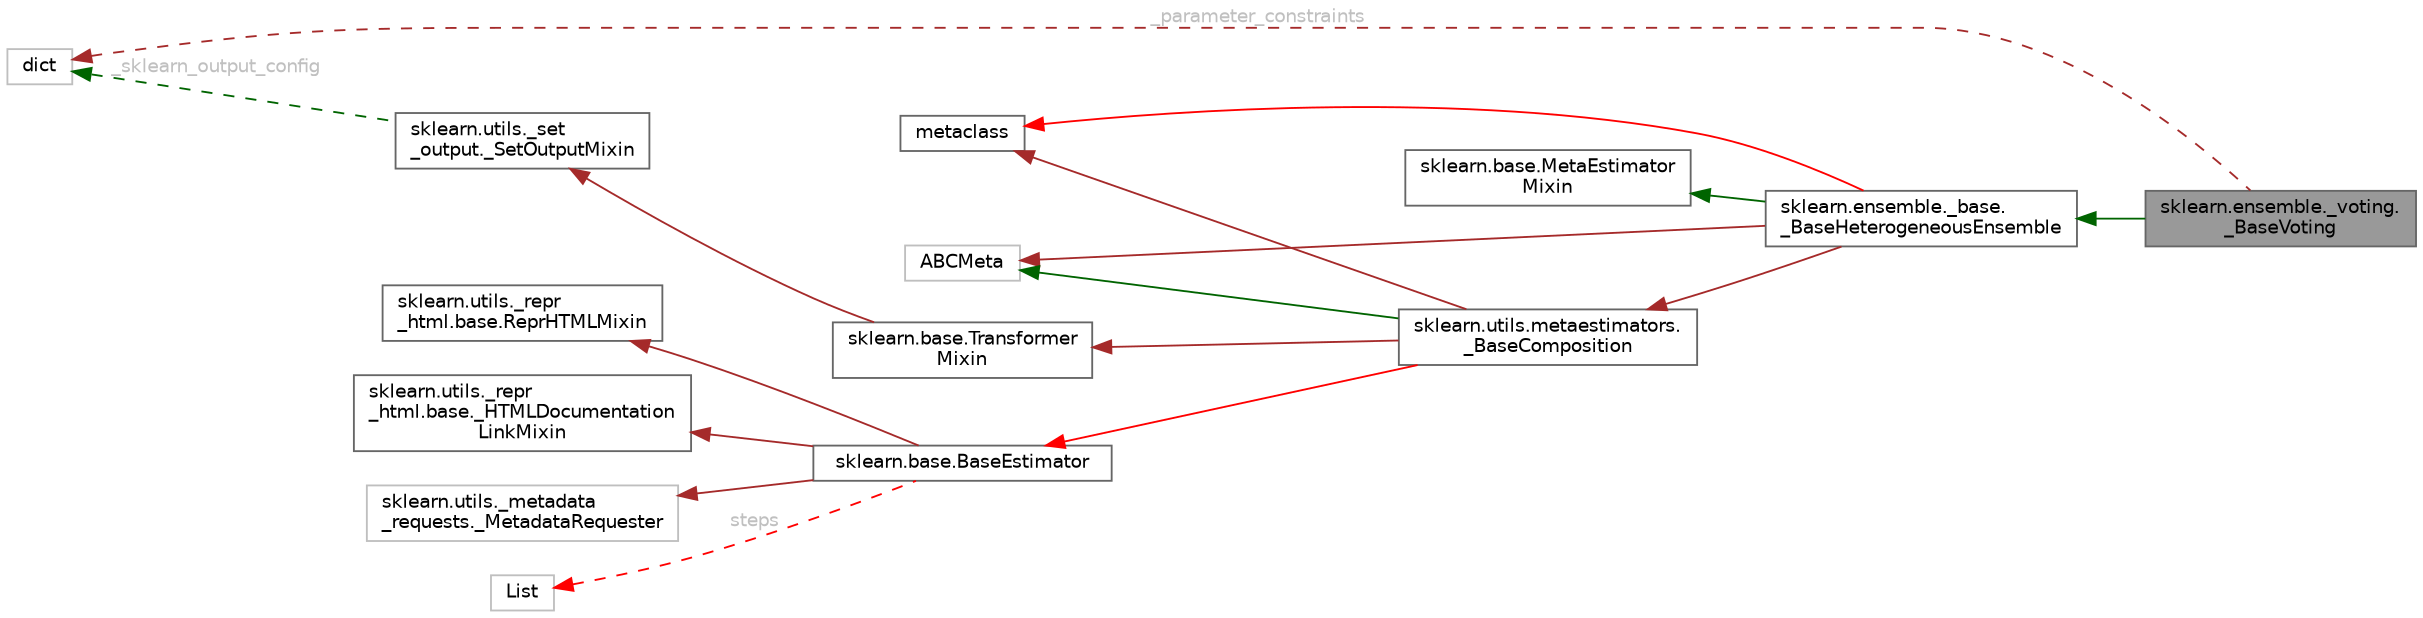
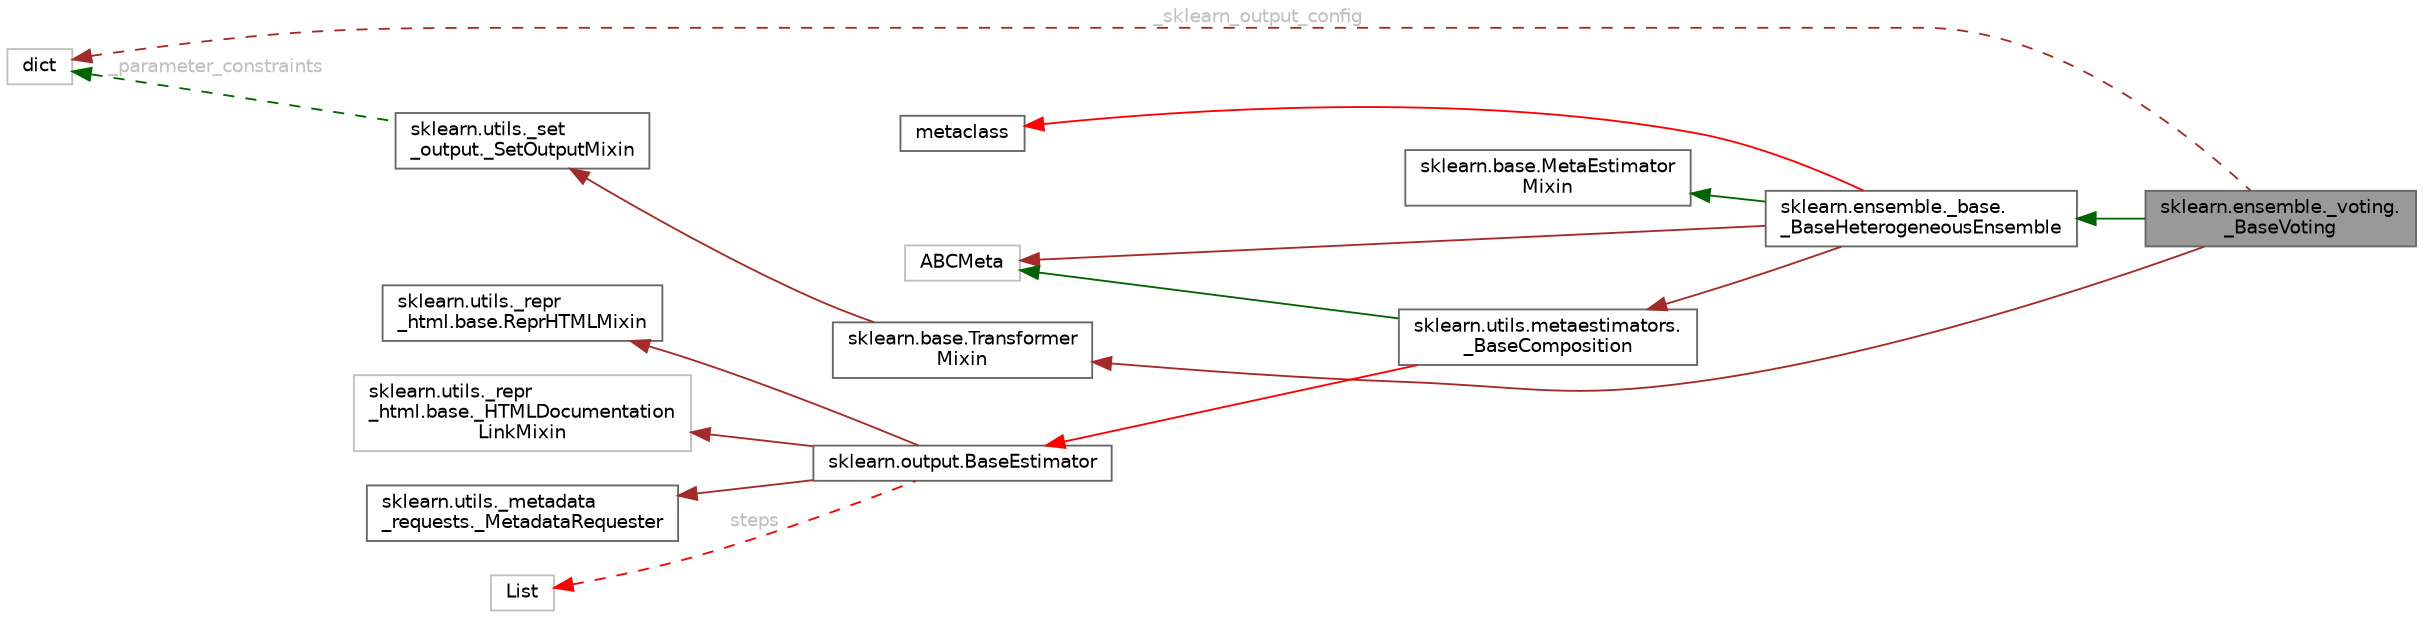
(1255, 18) -> (1255, 18)
(213, 68) -> (213, 68)
(1250, 233) -> none
(1255, 344) -> (1666, 385)
(522, 413) -> (522, 413)
(963, 463) -> (963, 463)
(522, 513) -> (522, 513)
